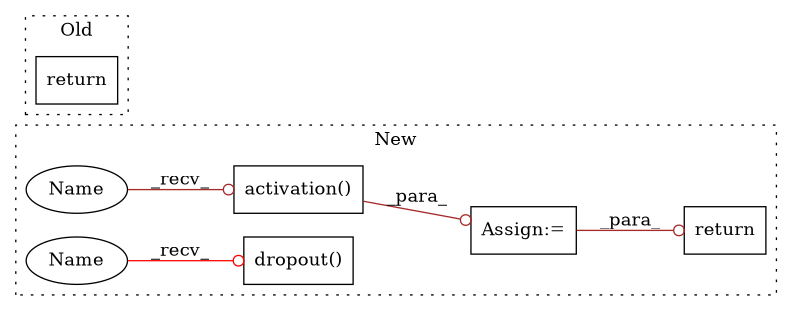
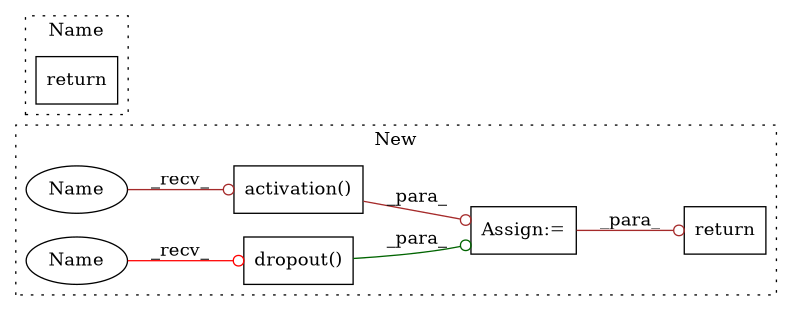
(77, 31) -> (77, 31)
none -> (407, 254)
